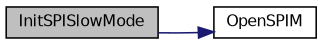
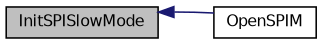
(178, 33) -> (194, 12)
